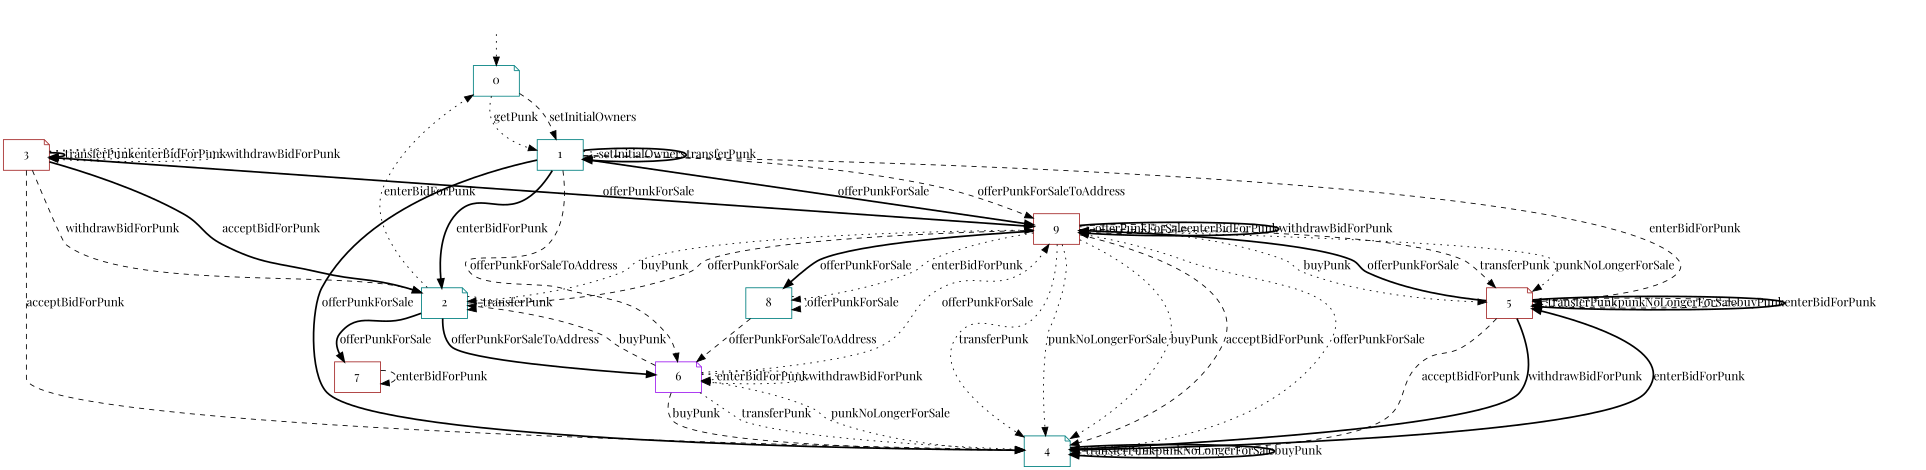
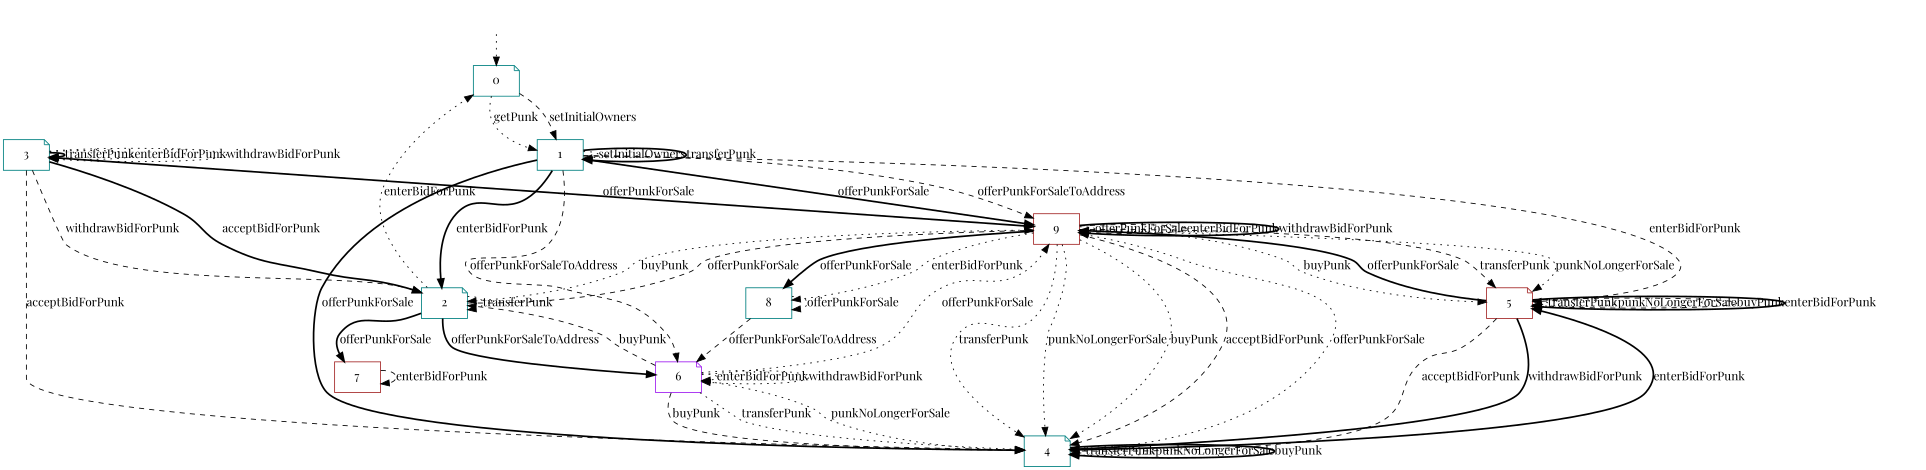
(26, 155) -> (26, 155)
